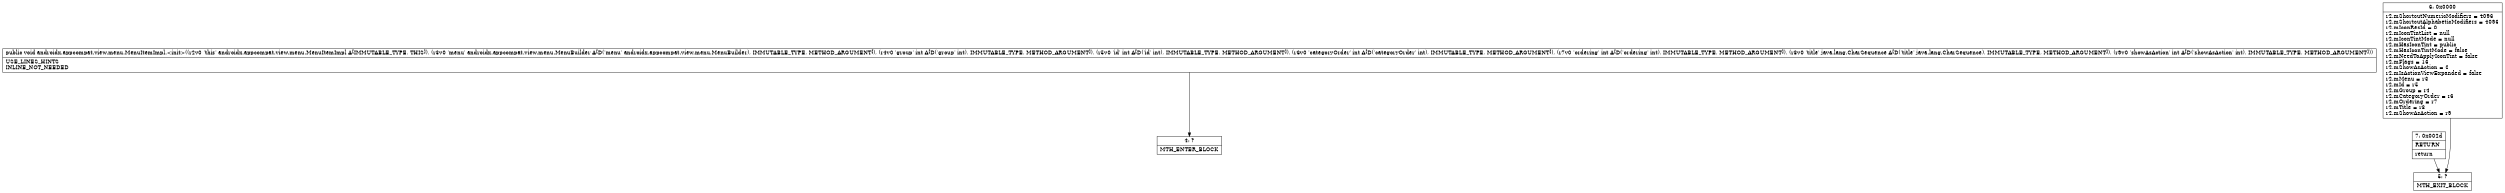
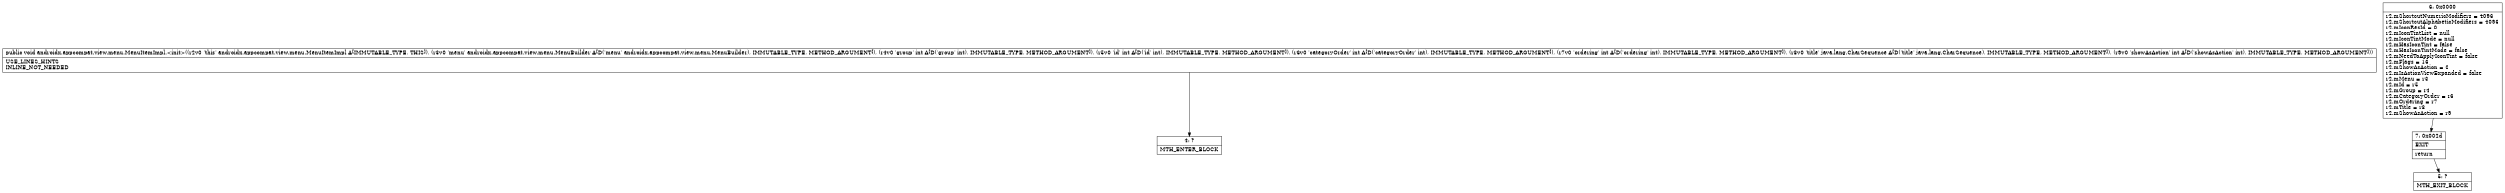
(2421, 45) -> (2419, 45)
(2450, 144) -> (2432, 123)
(2428, 145) -> (2422, 145)
